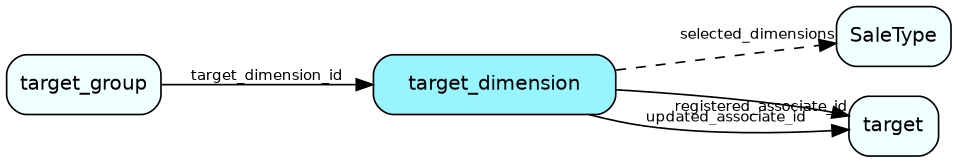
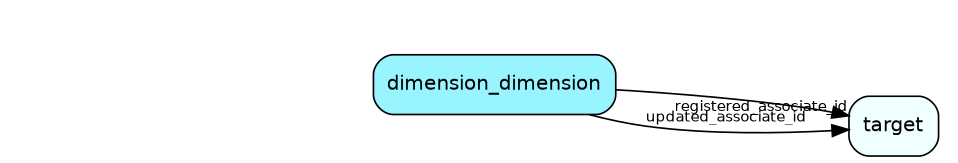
(894, 37) -> none
(84, 85) -> none
(495, 85) -> (495, 85)
